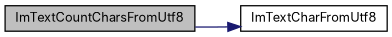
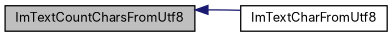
(211, 27) -> (224, 10)
